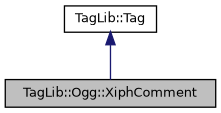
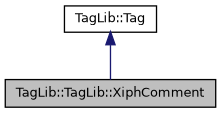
(110, 93) -> (110, 93)
